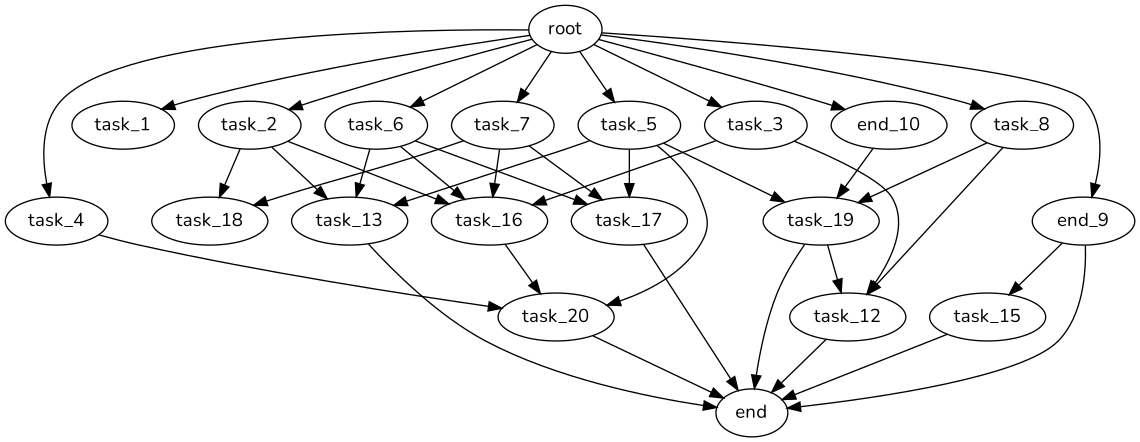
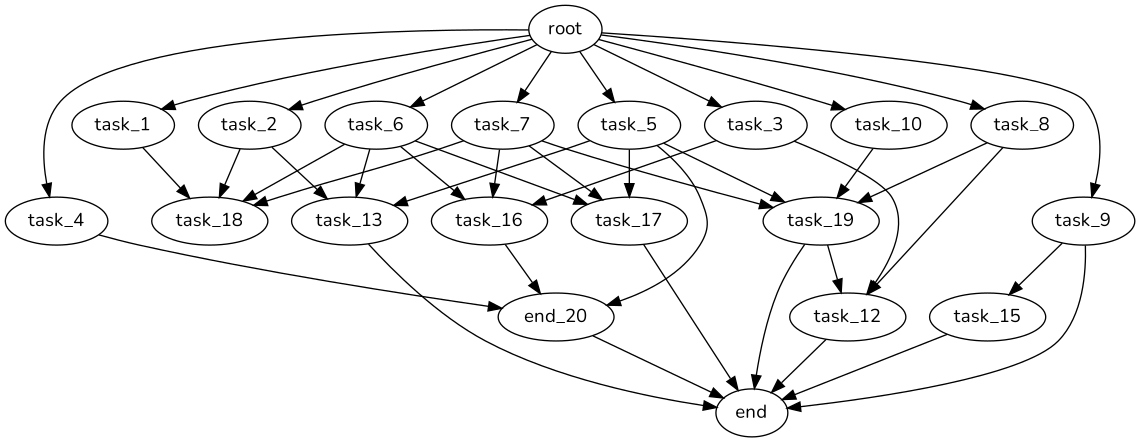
(889, 125) -> (889, 125)
none -> (306, 166)
(351, 166) -> none
none -> (162, 168)
none -> (650, 174)
(1084, 221) -> (1084, 221)
(556, 317) -> (556, 317)
